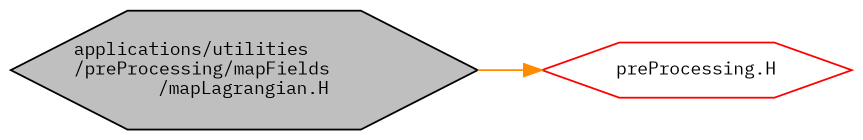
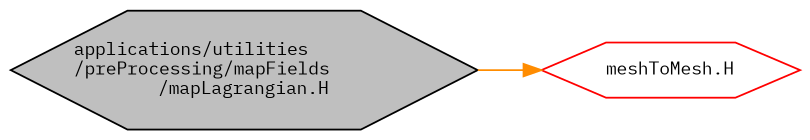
(697, 70) -> (671, 70)
